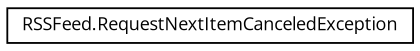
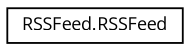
(210, 26) -> (95, 26)
